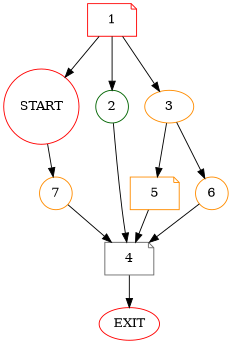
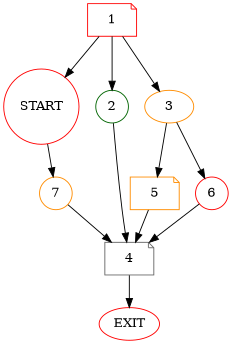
(212, 193) -> (212, 193)
